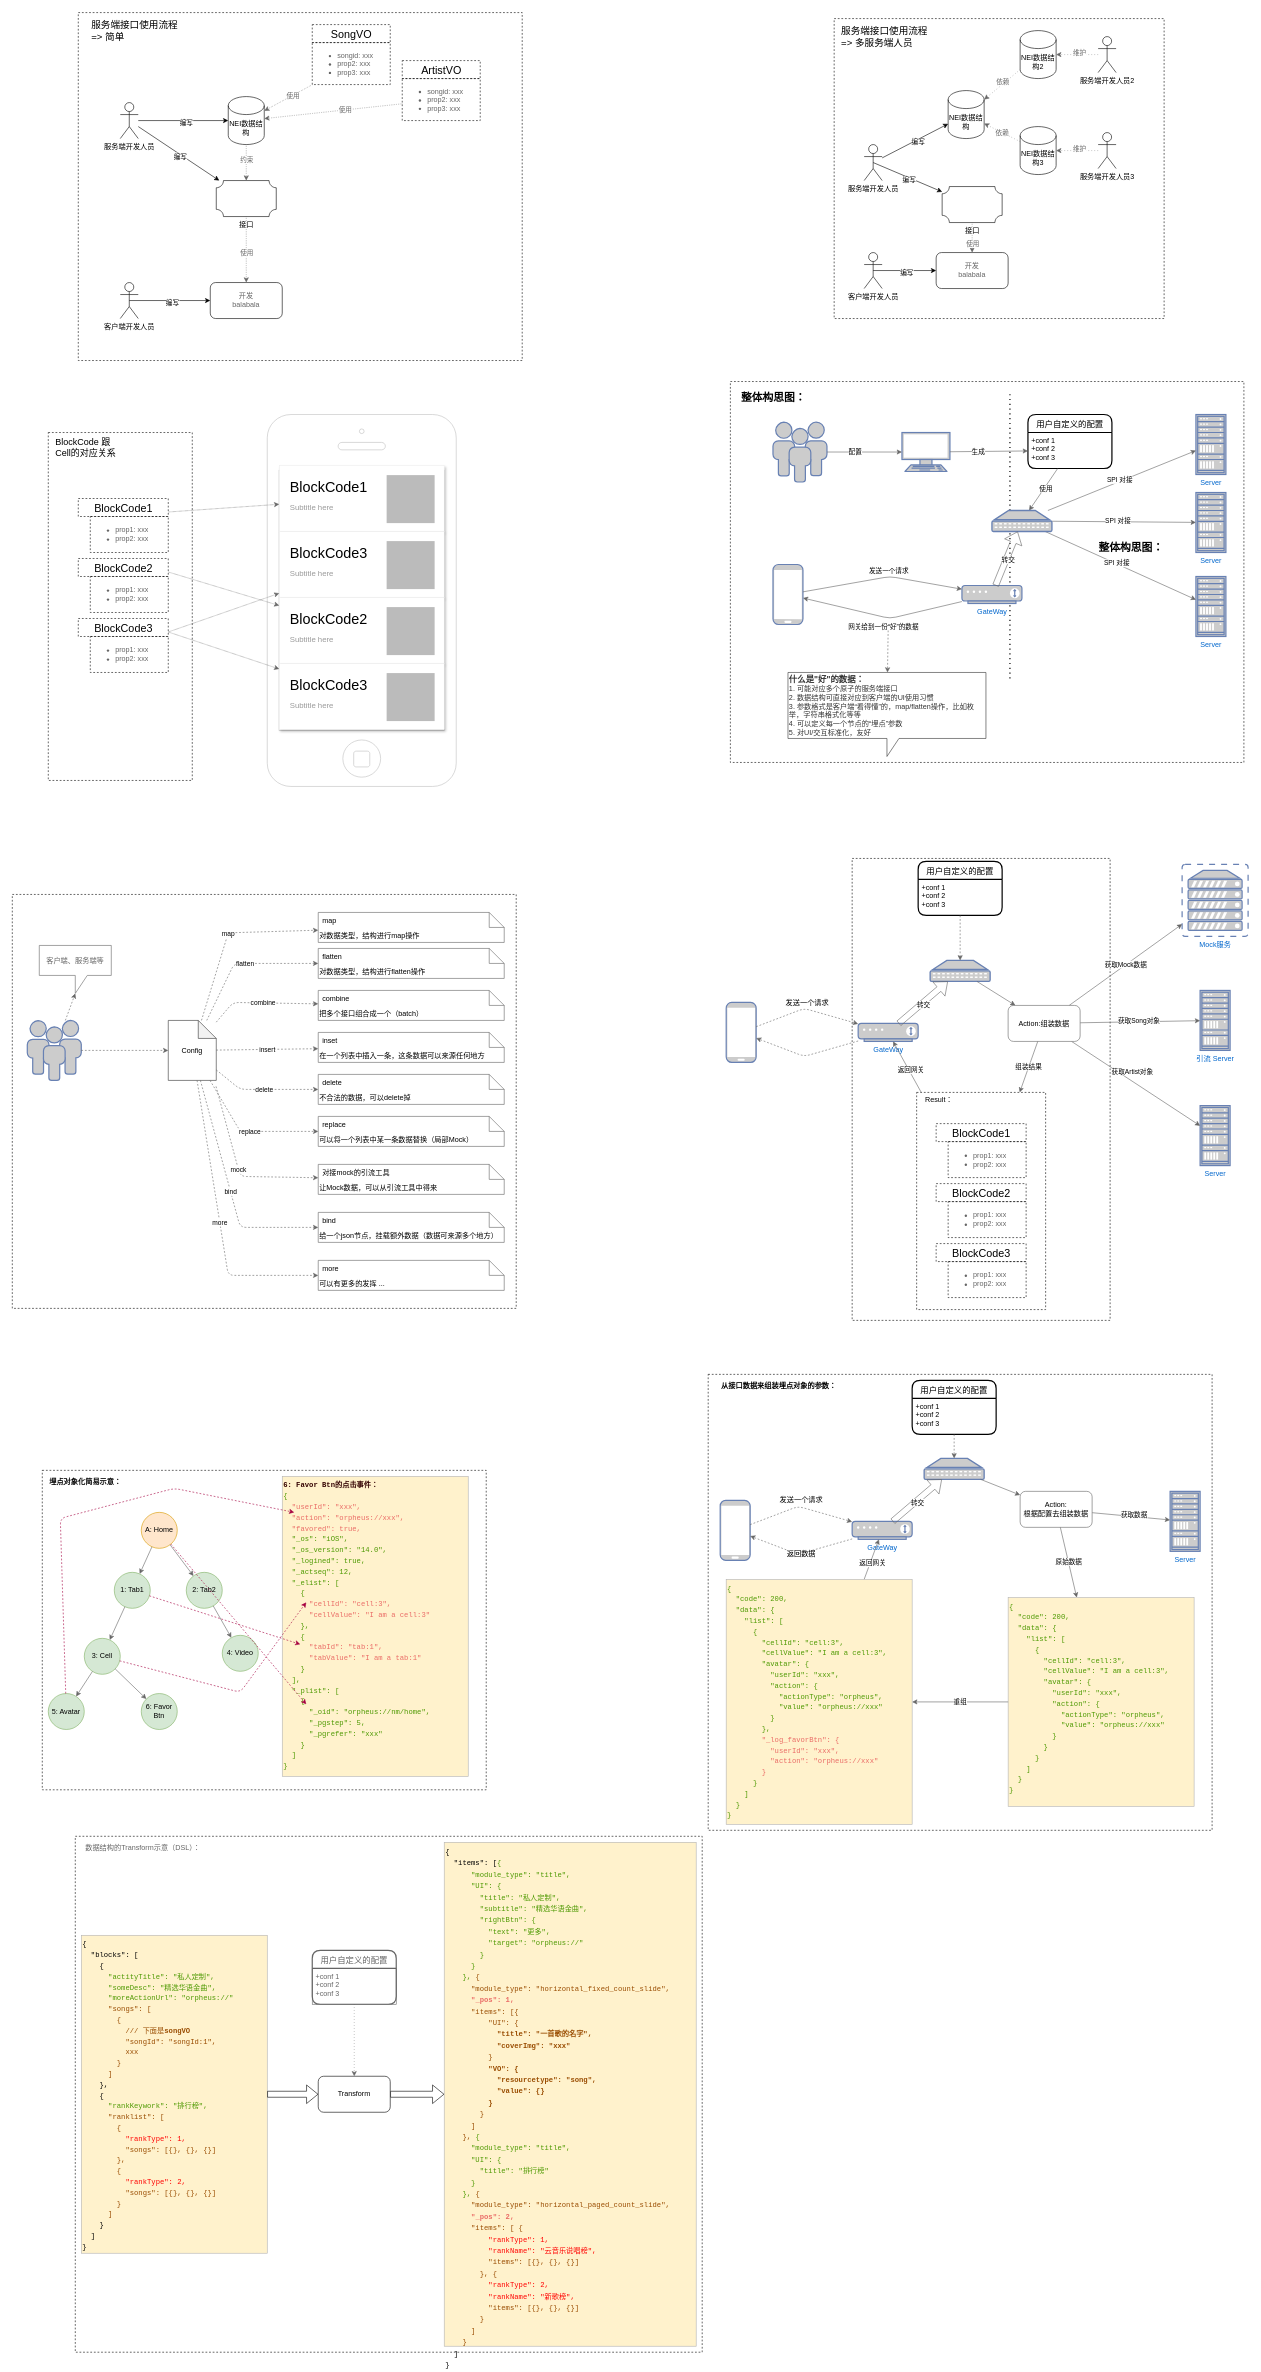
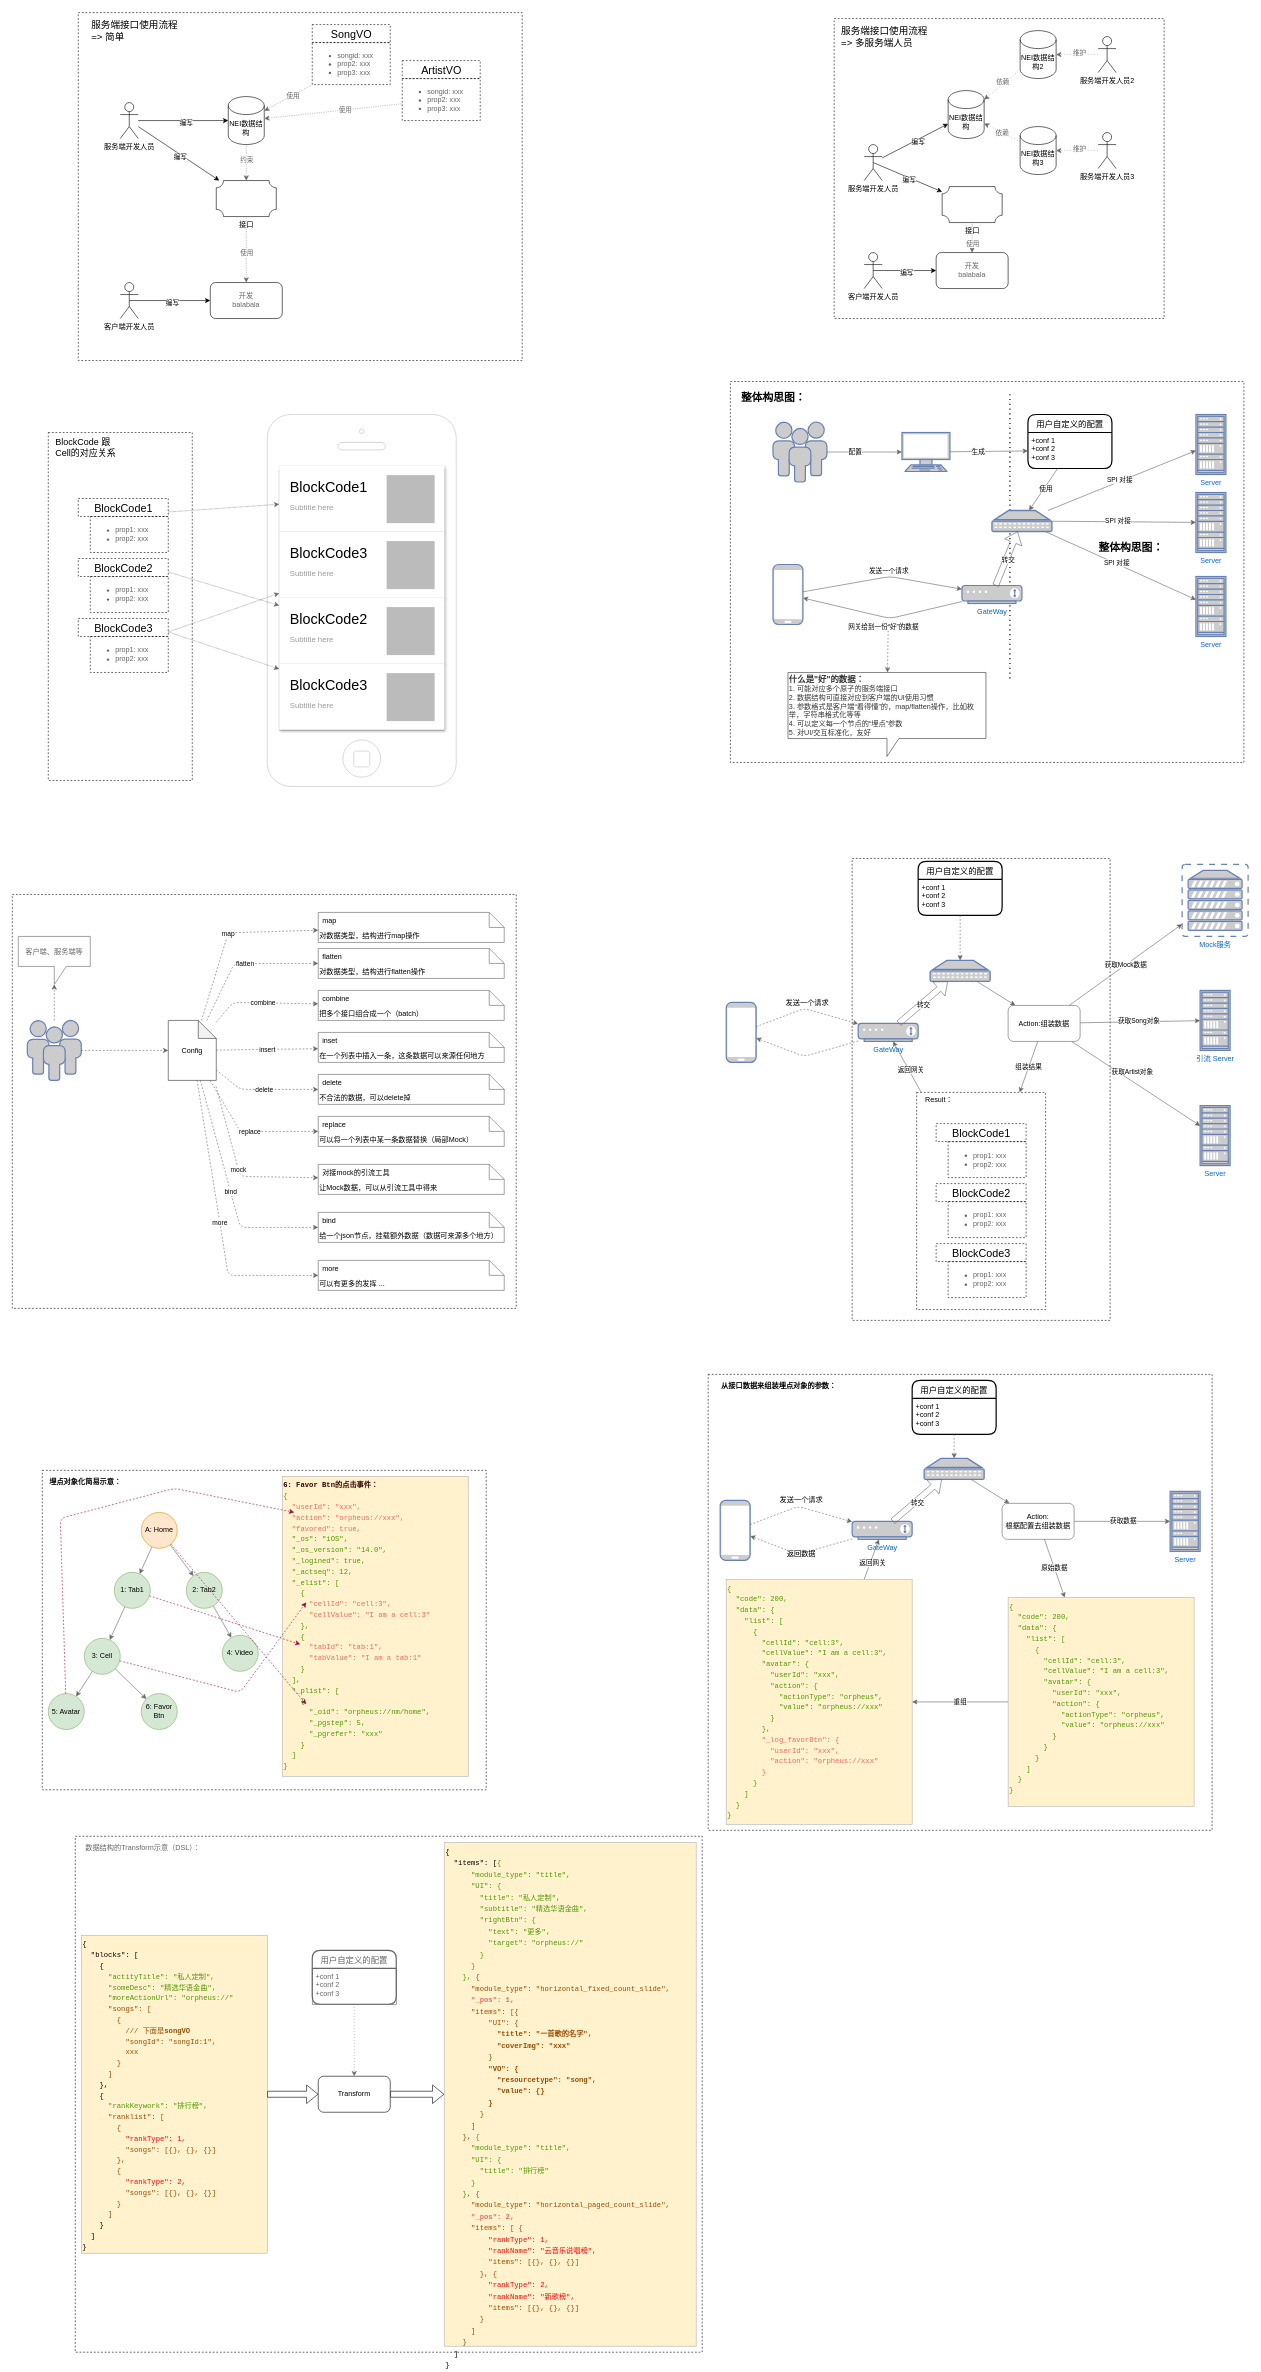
(75, 969) -> (54, 960)
(1056, 1509) -> (1038, 1521)
